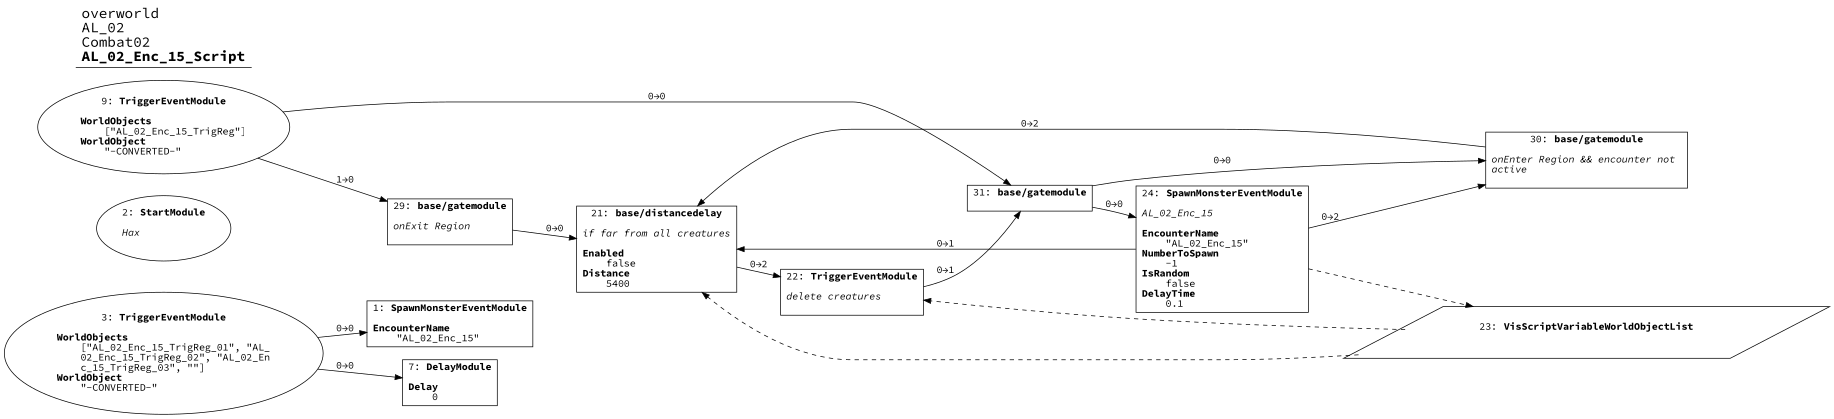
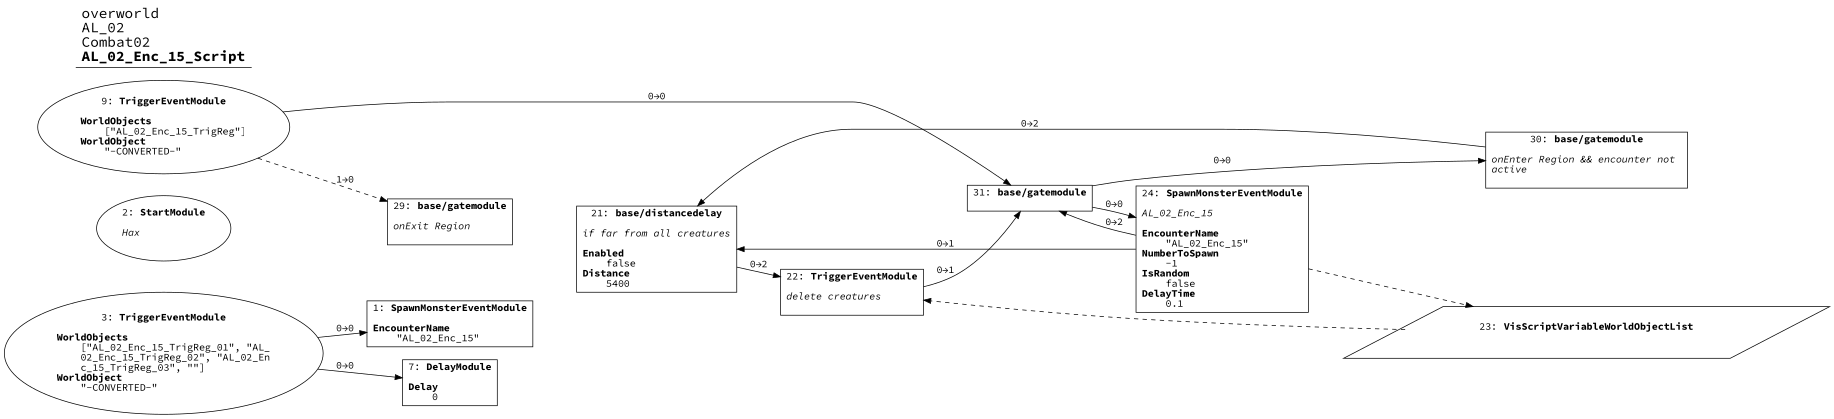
(319, 179) -> (319, 179)
(1393, 207) -> (1101, 226)
(541, 234) -> none
(1025, 360) -> none
